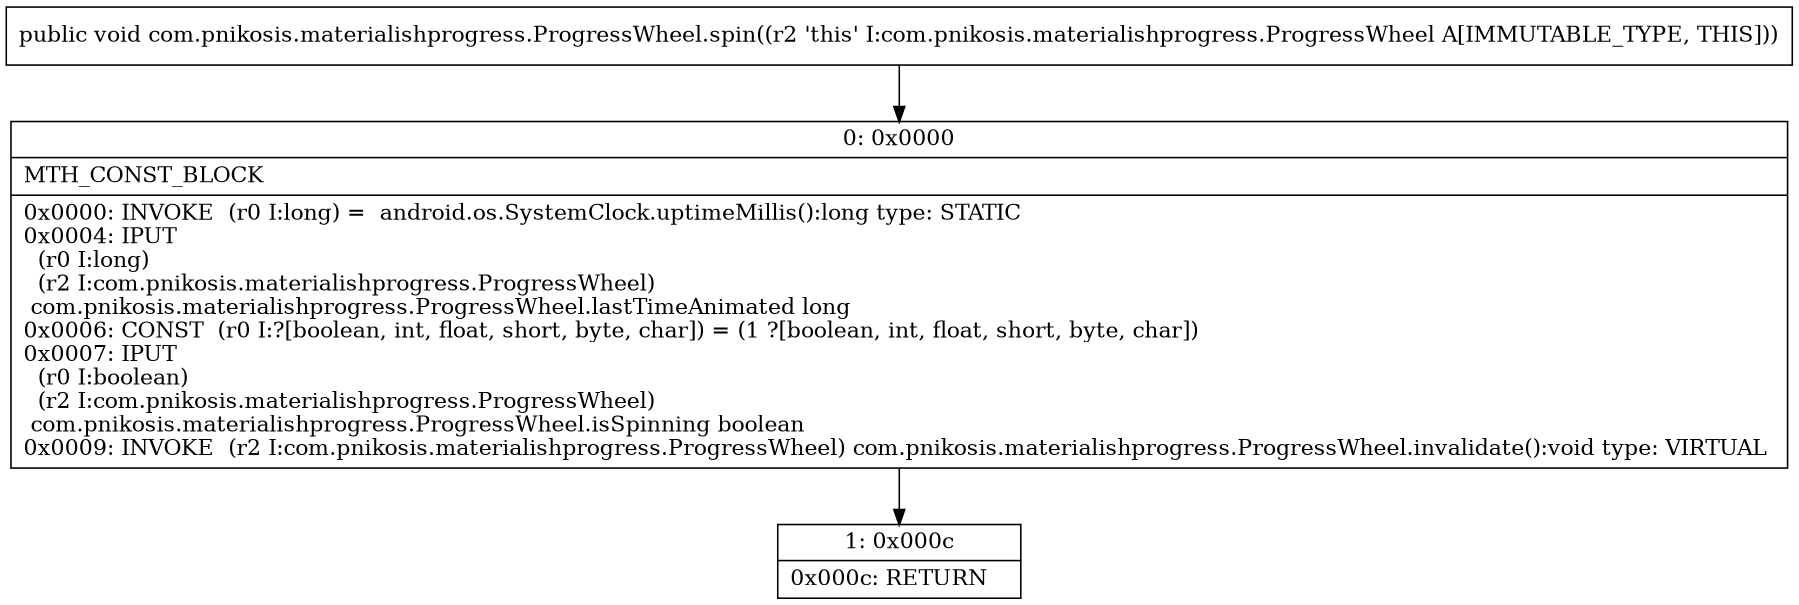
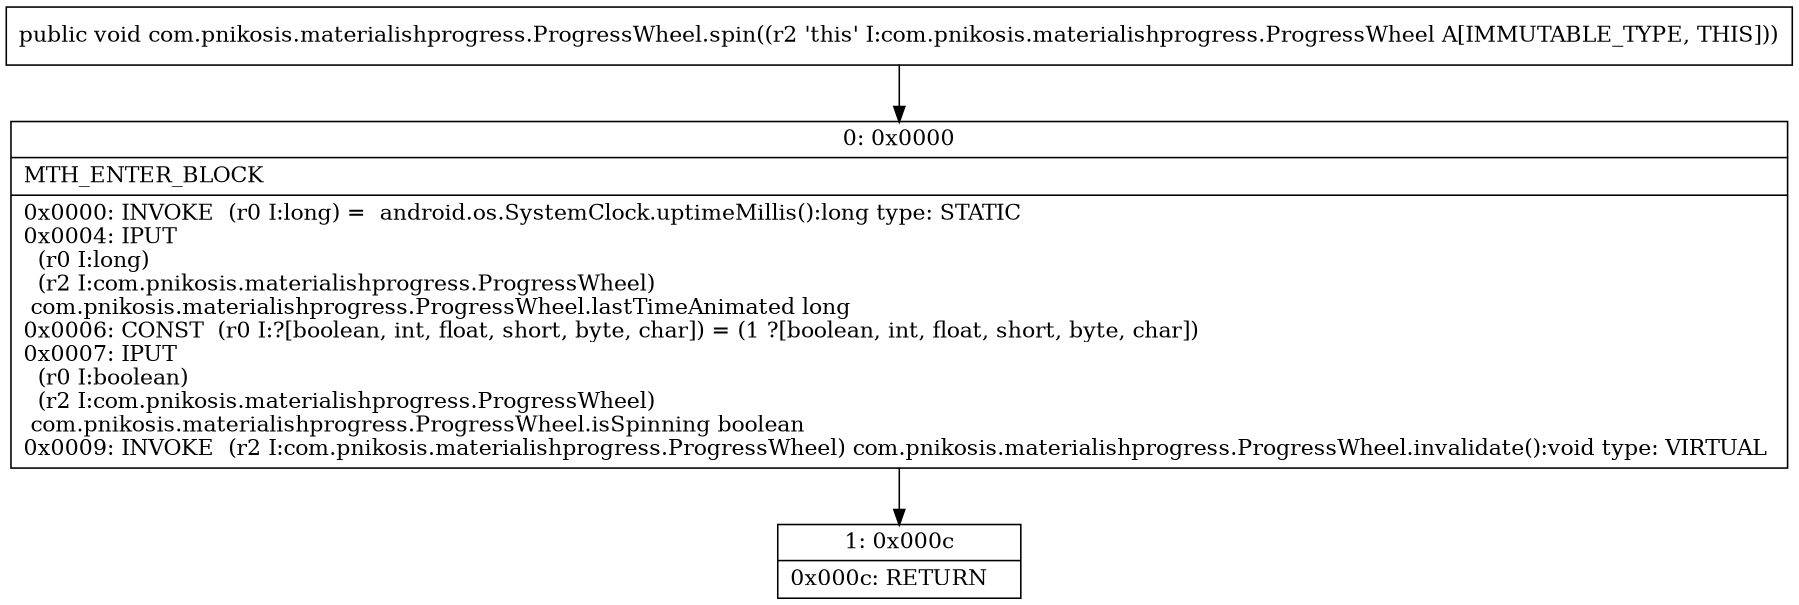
(144, 176) -> (144, 176)
